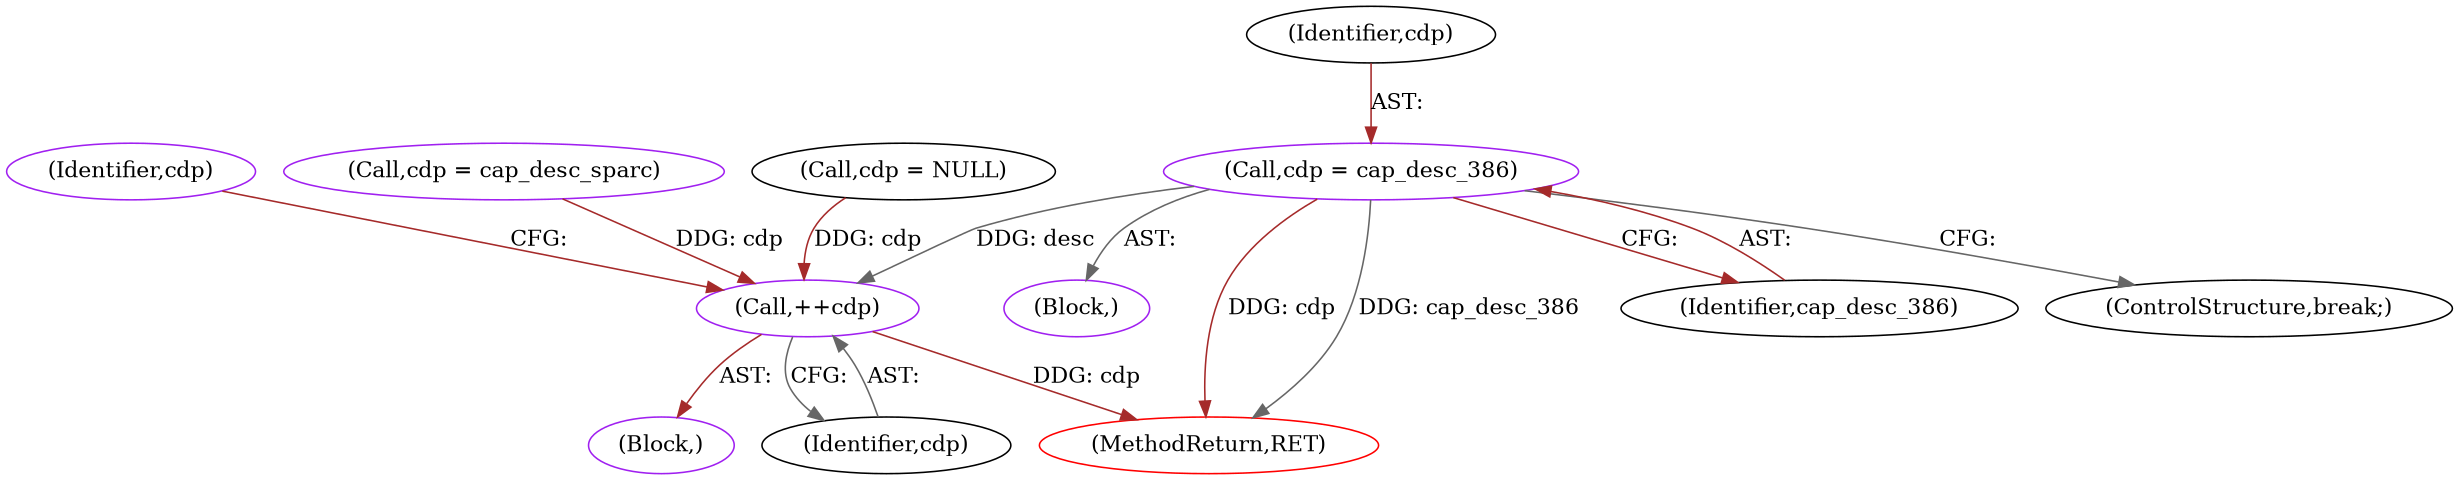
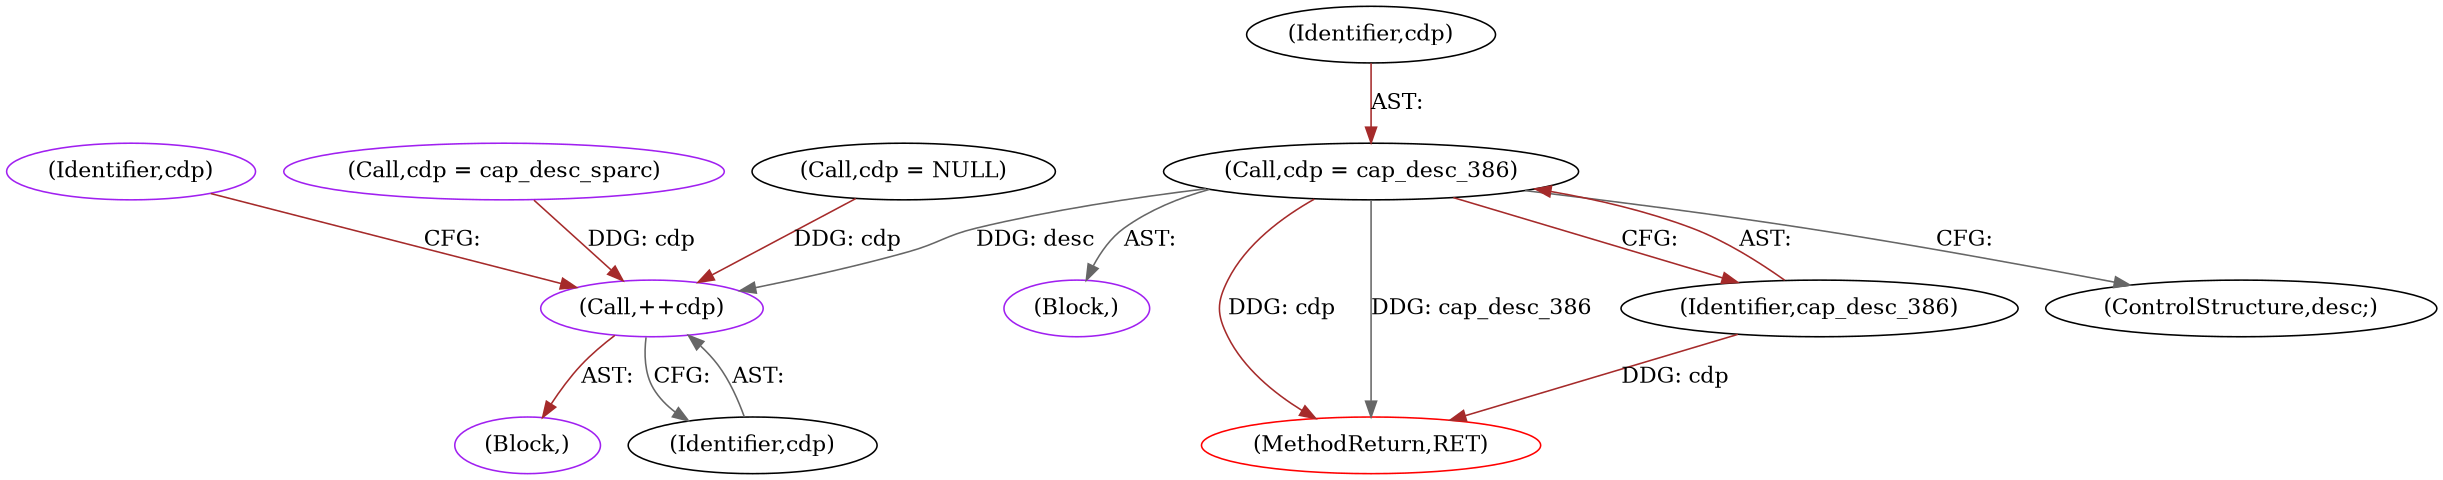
(1371, 172) -> (1371, 172)
(2249, 308) -> (2241, 308)
(997, 373) -> (1602, 375)
